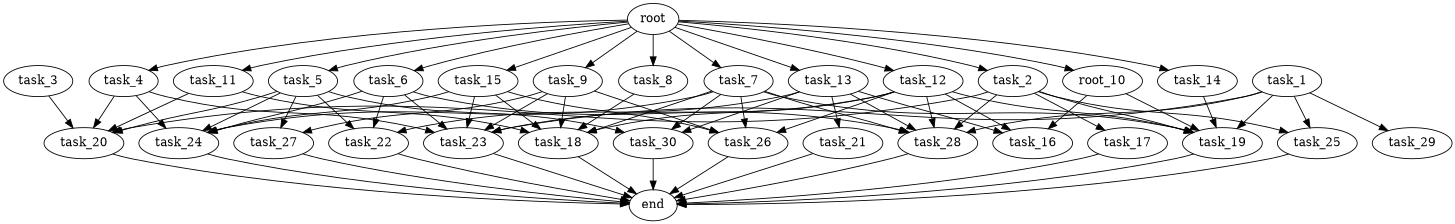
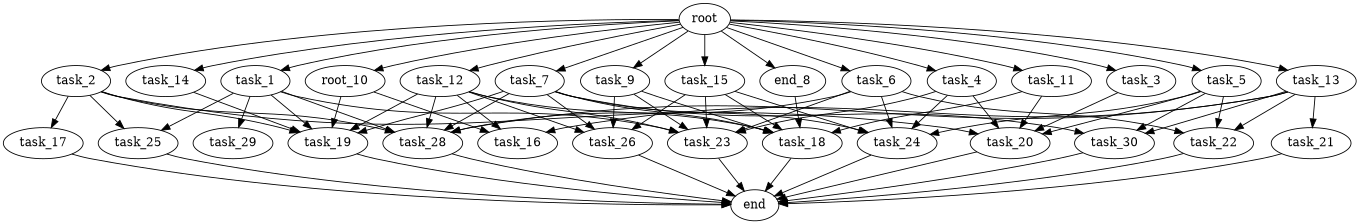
none -> (920, 36)
none -> (473, 37)
(653, 81) -> (793, 81)
(274, 143) -> none
